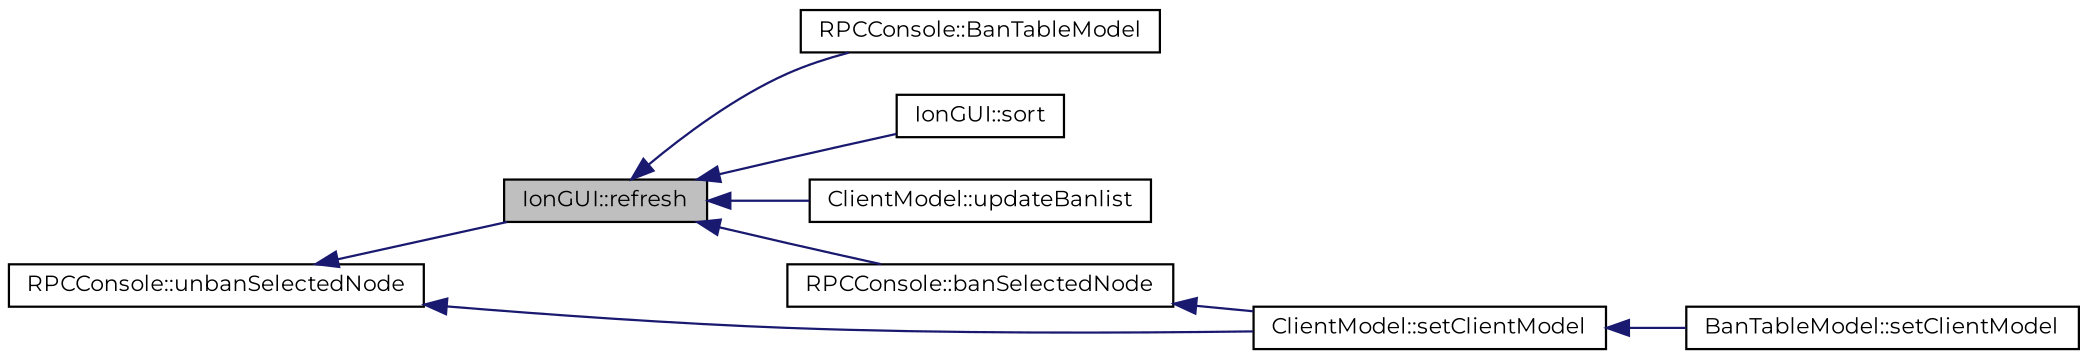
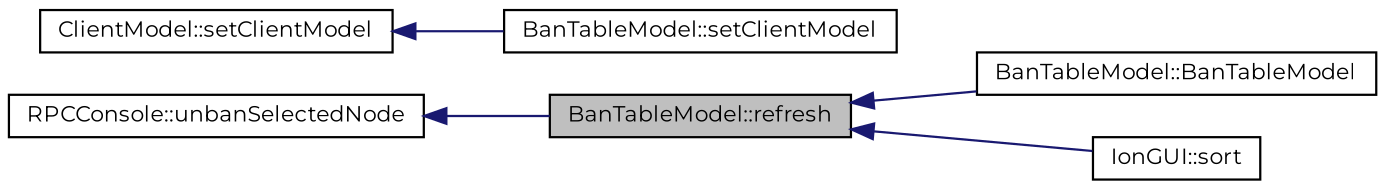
(980, 31) -> (1177, 74)
(606, 201) -> (700, 116)
(980, 201) -> none
(980, 286) -> none
(850, 330) -> none
